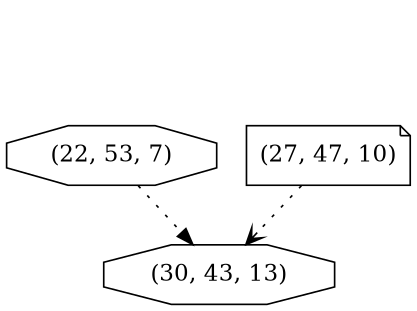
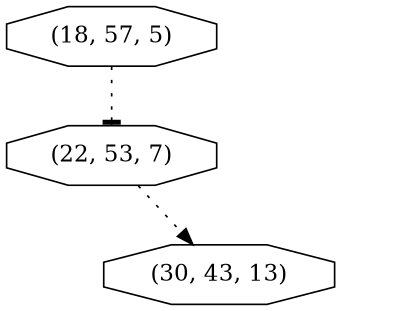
none -> (112, 36)
(328, 155) -> none
